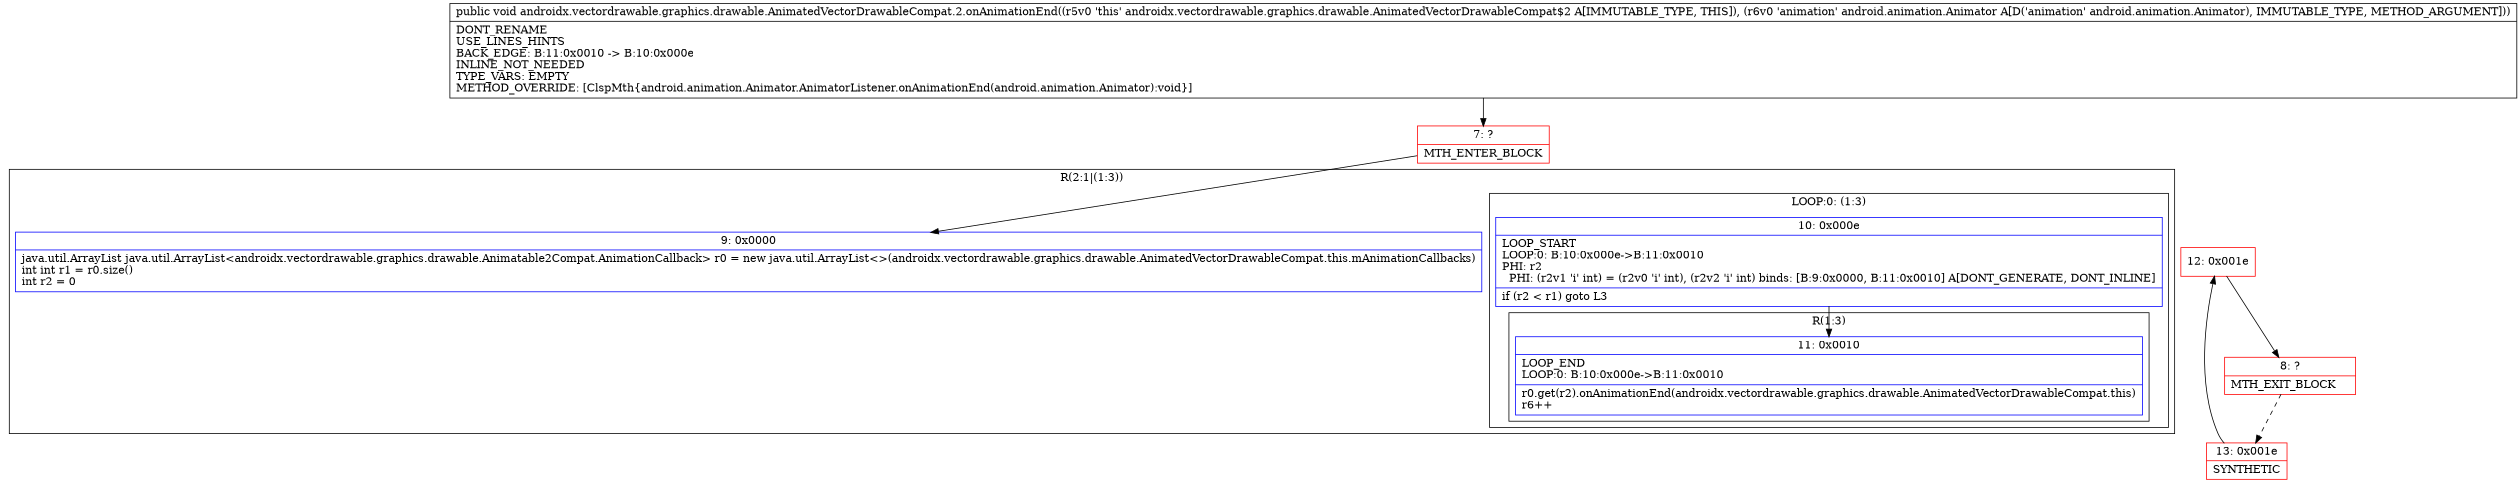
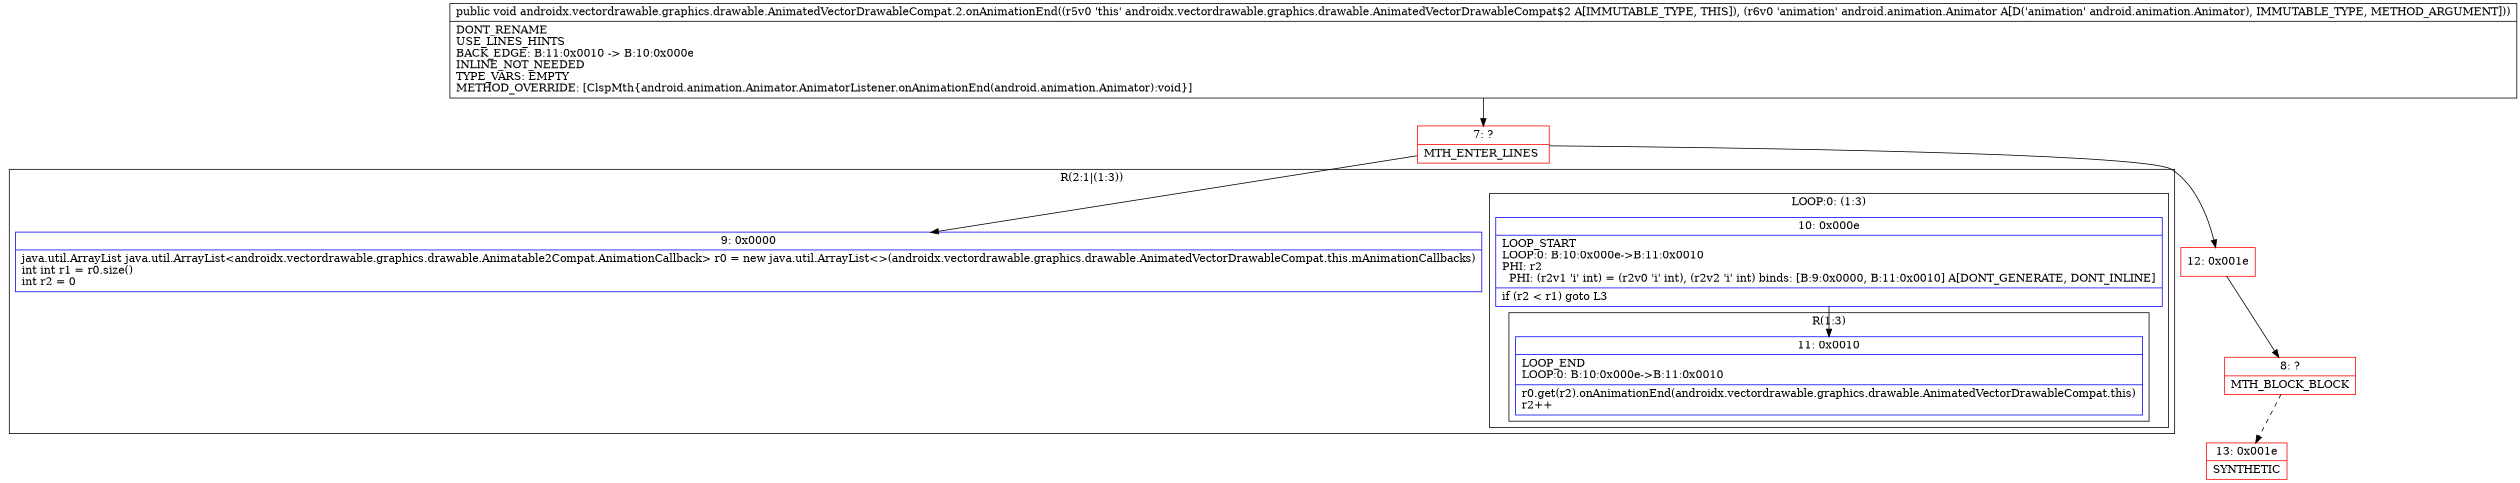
(1483, 153) -> (1481, 153)
(2205, 365) -> (1903, 152)
(2284, 385) -> (2290, 385)
(1537, 405) -> (1537, 405)
